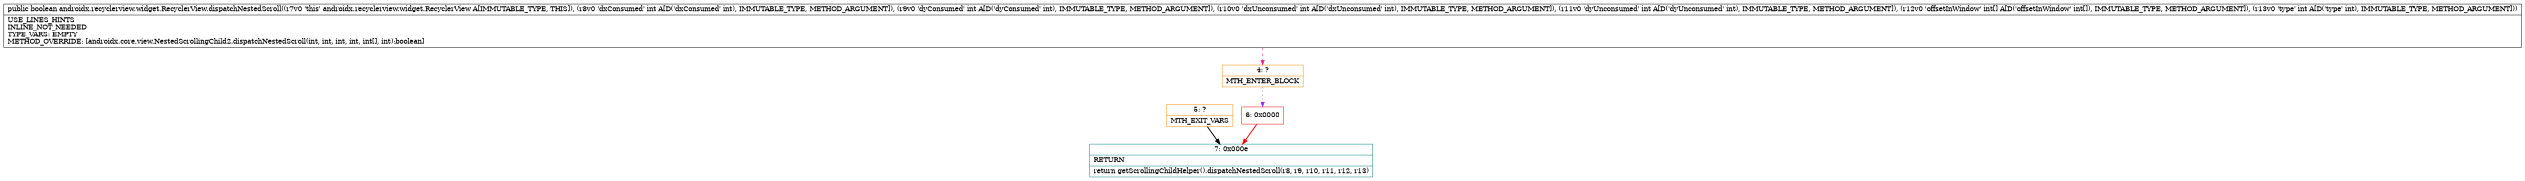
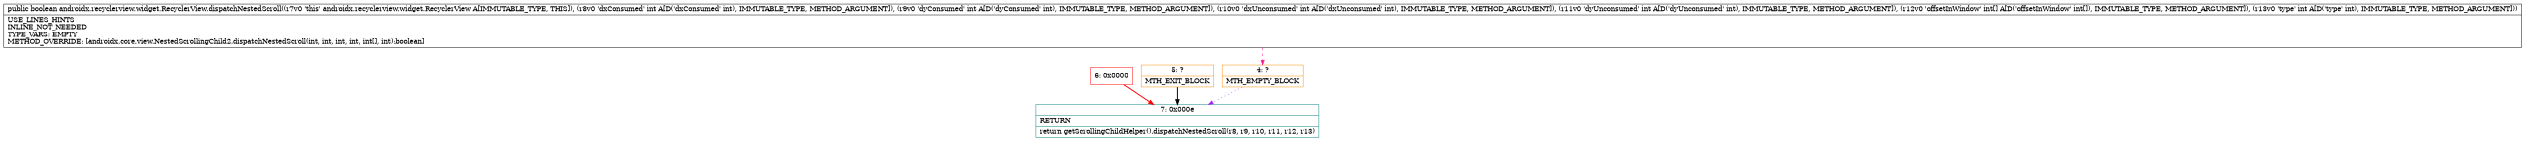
(1263, 81) -> (1263, 81)
(1263, 95) -> (1227, 95)
(1200, 121) -> (1177, 81)
